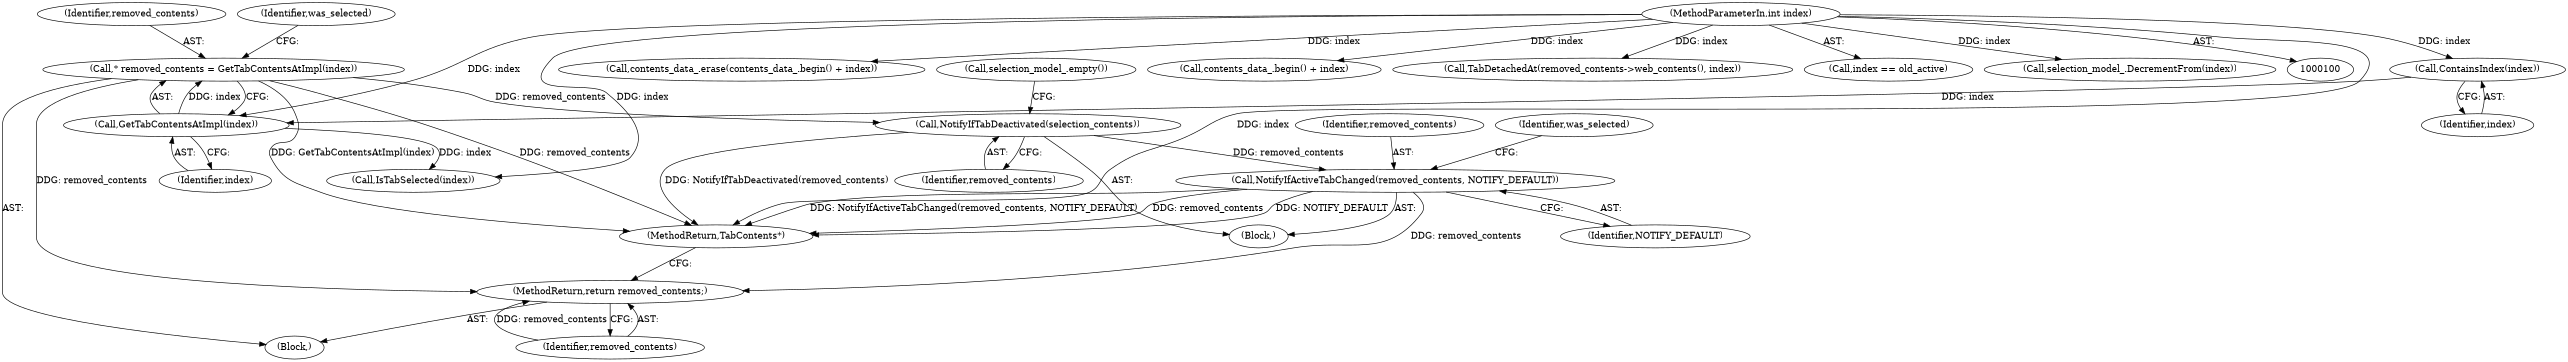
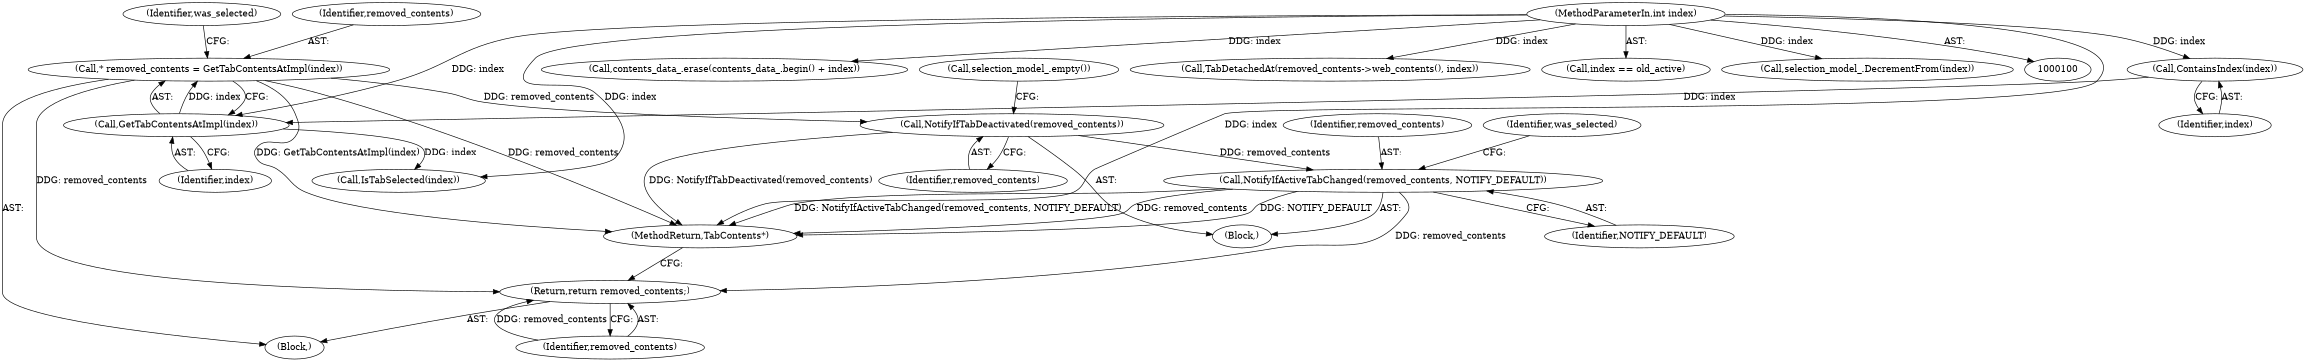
(1264, 70) -> none
(1028, 125) -> (1012, 125)
(610, 292) -> (610, 292)
